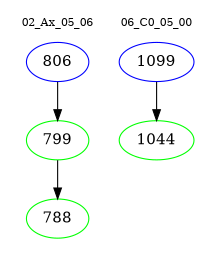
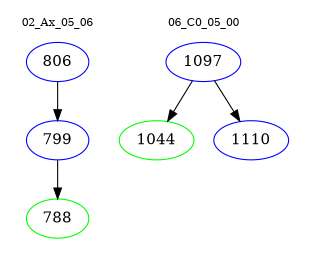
(157, 62) -> (203, 62)
(58, 140) -> (58, 140)
none -> (251, 140)
